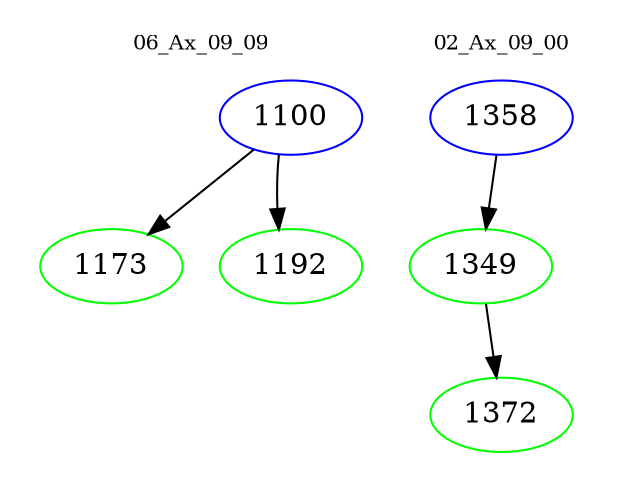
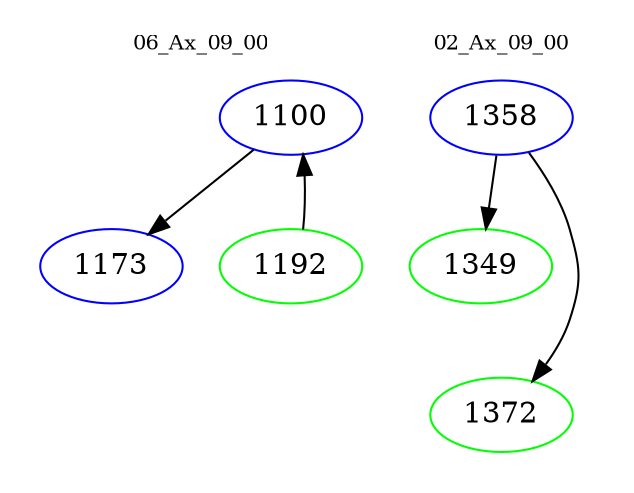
(201, 44) -> (201, 44)
(277, 182) -> (305, 203)
(111, 266) -> (111, 266)
(490, 330) -> (576, 256)
